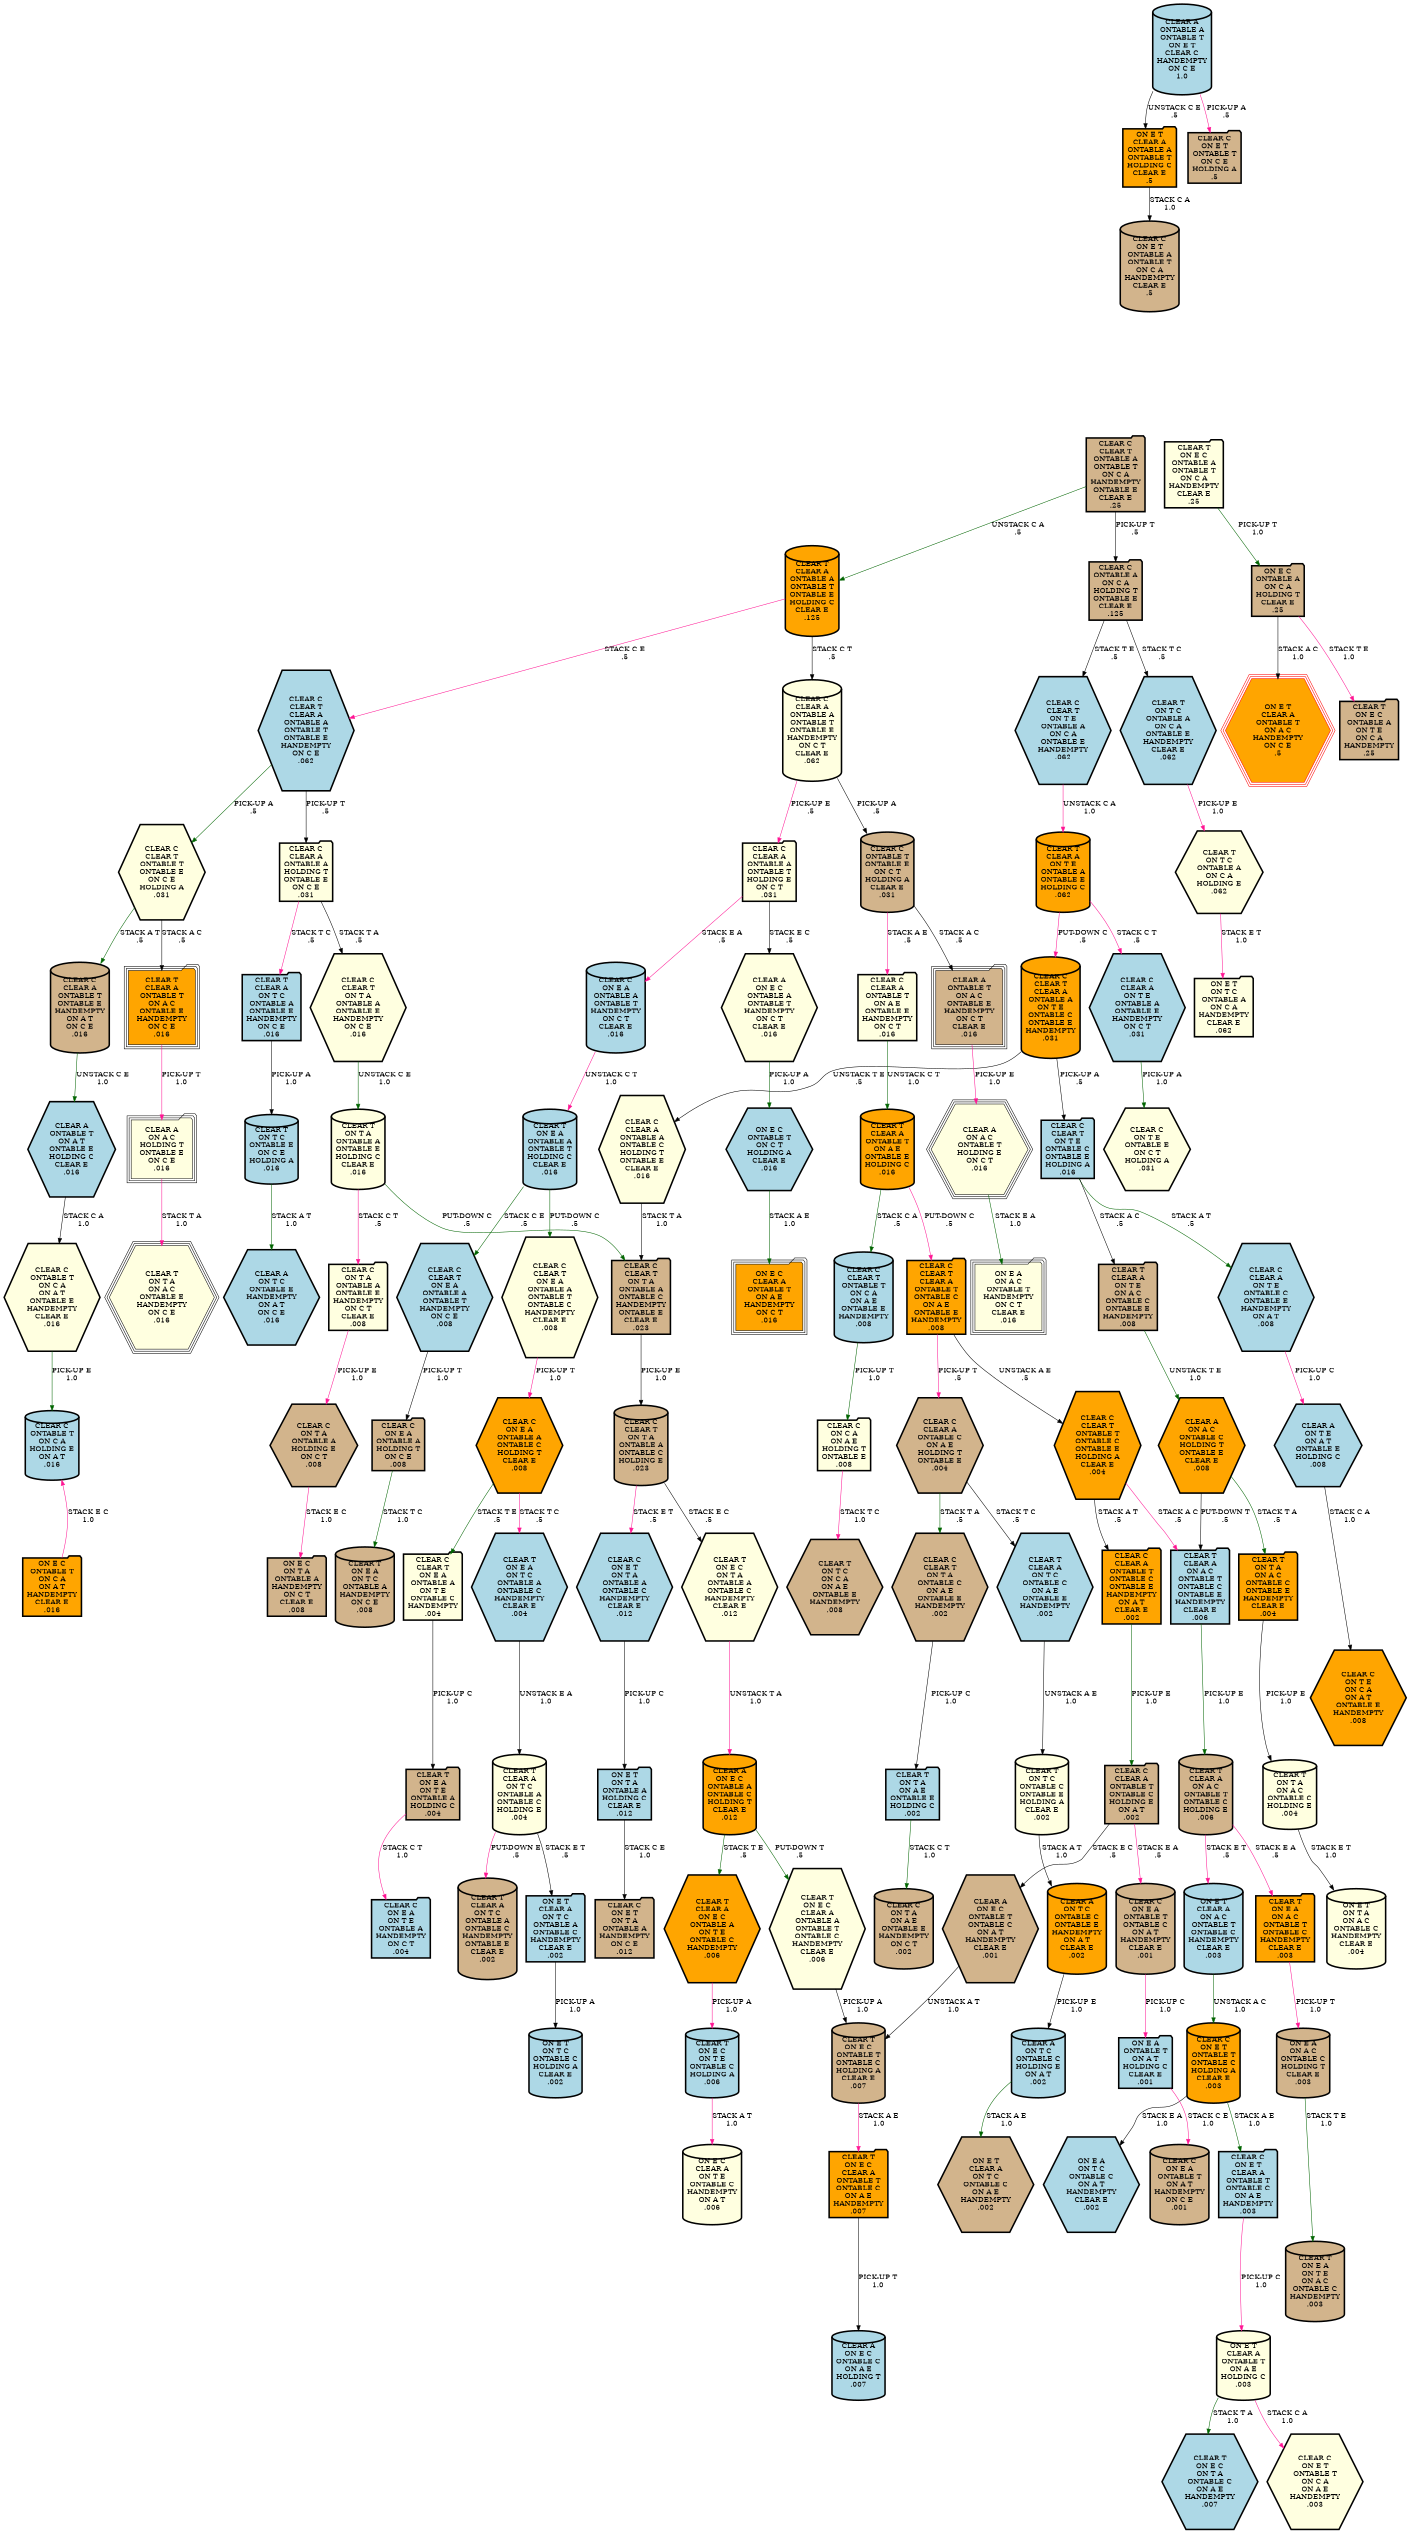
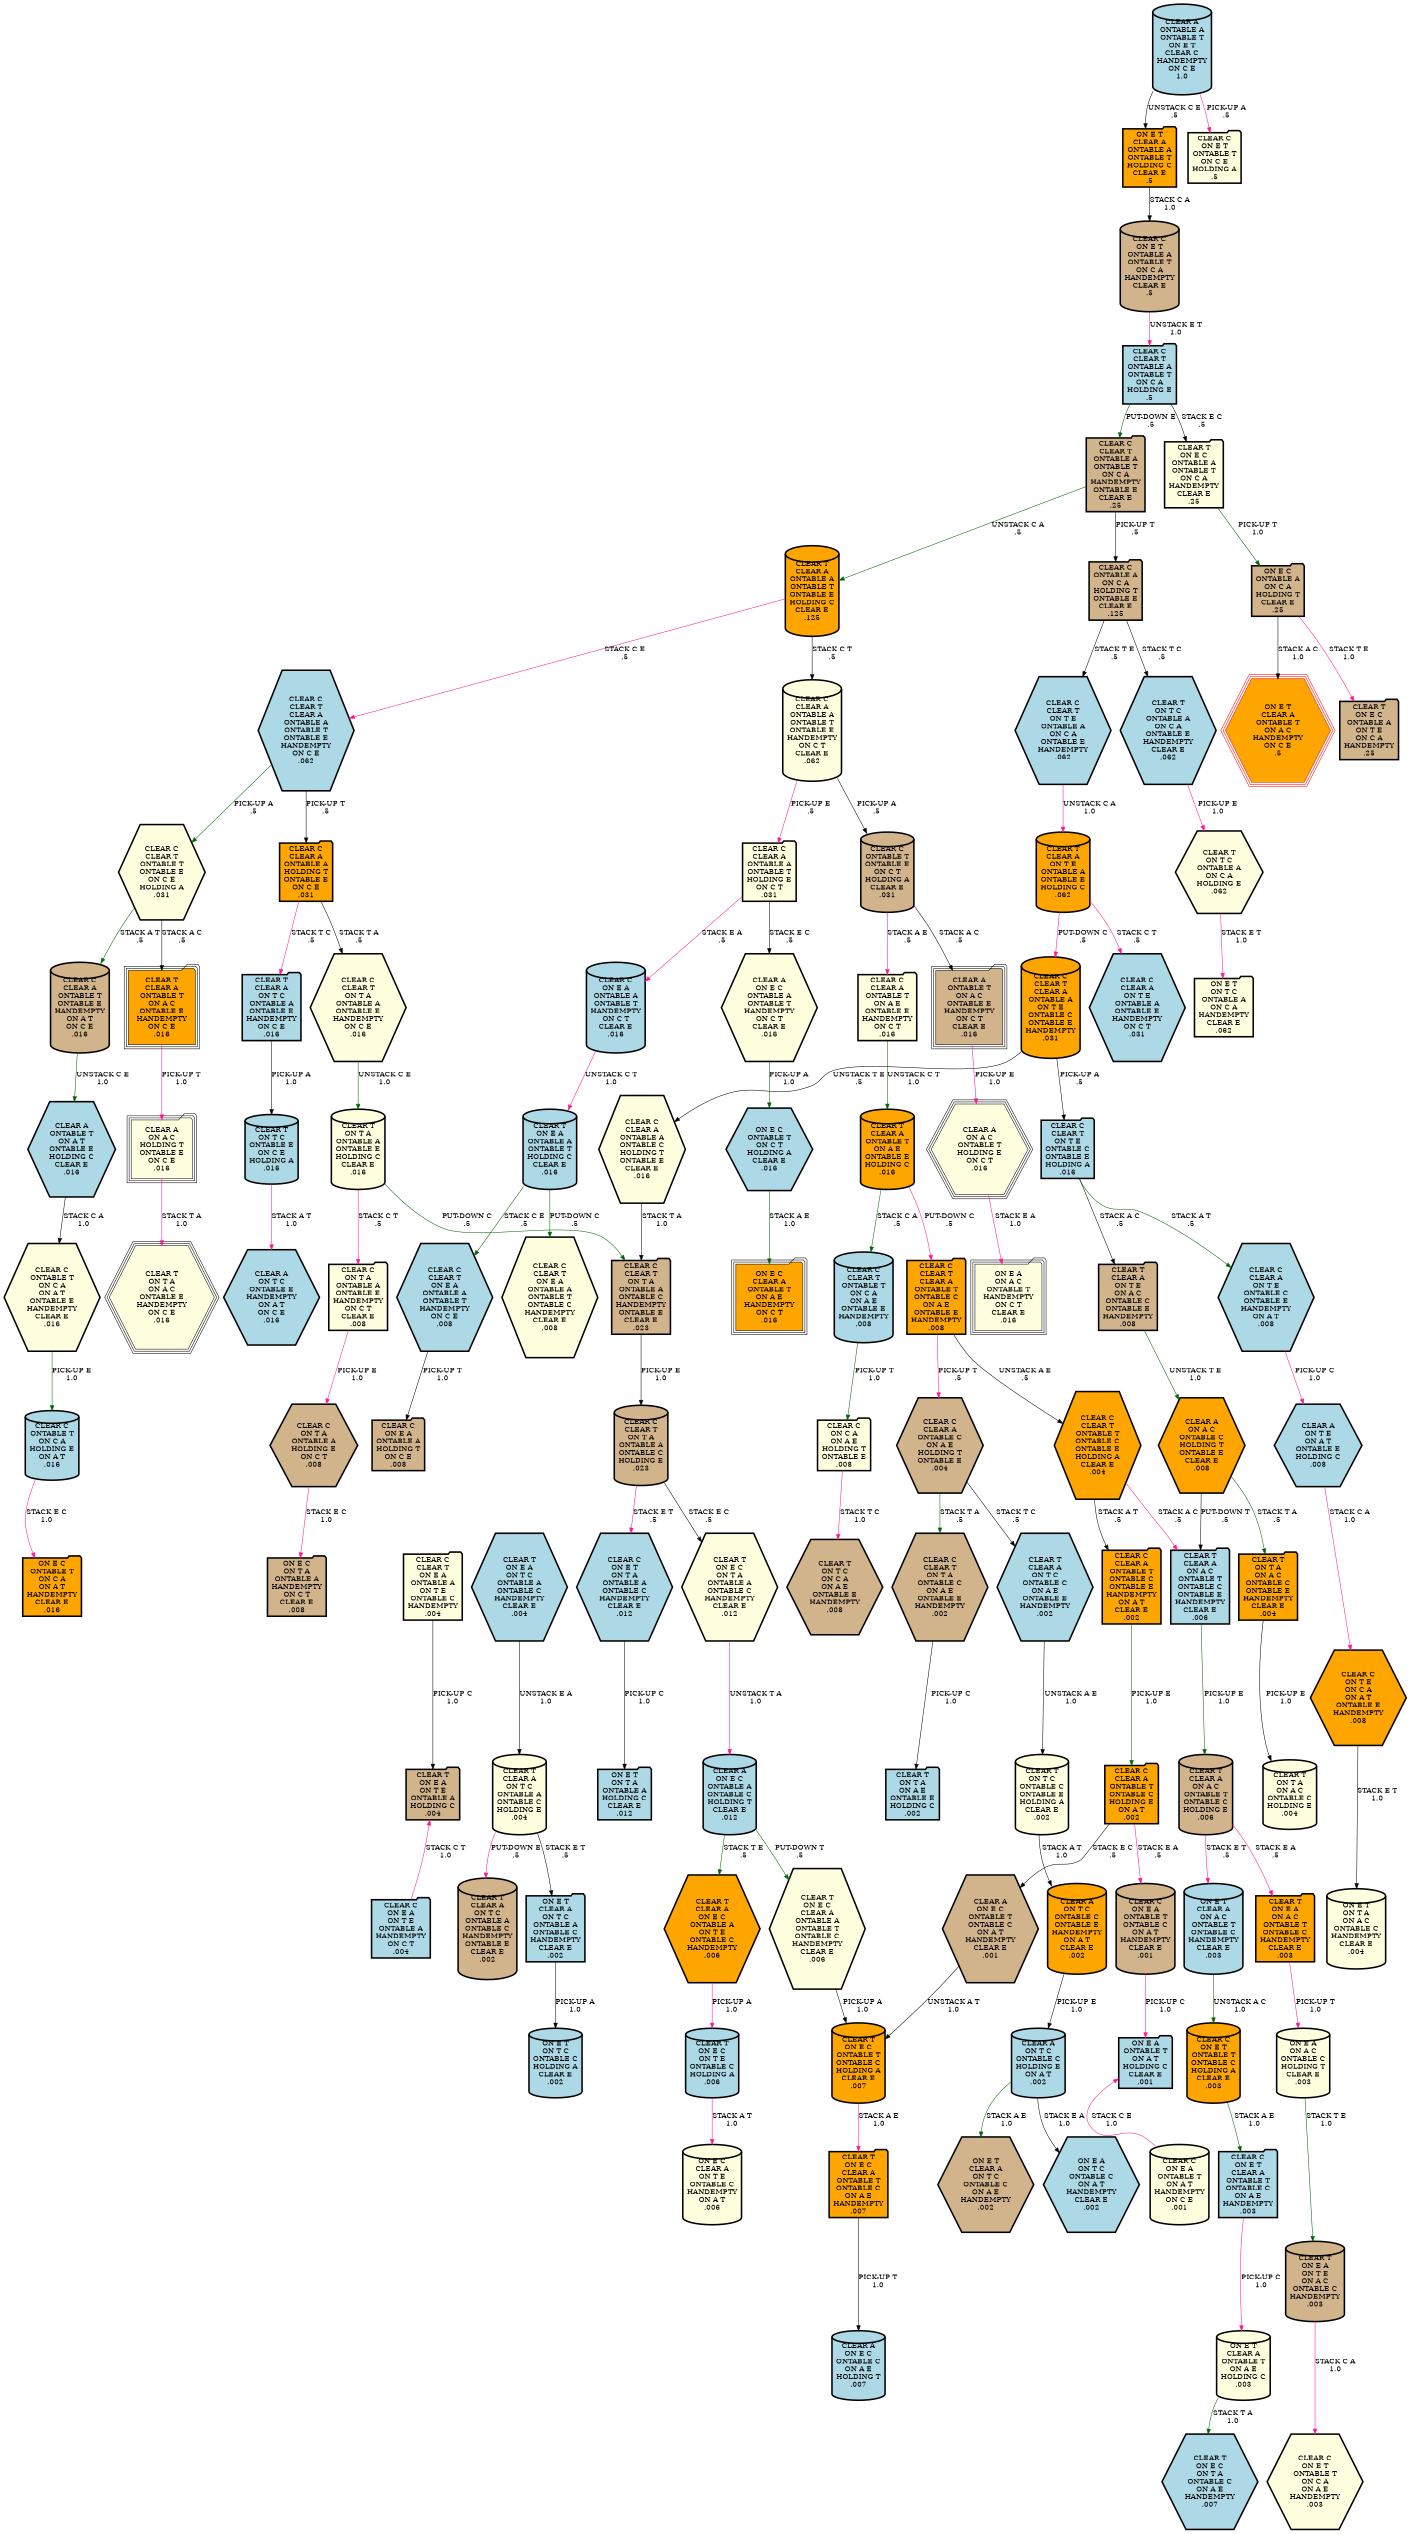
(1215, 158) -> (1215, 158)
none -> (1150, 375)
(306, 872) -> (306, 872)
(1147, 1149) -> none
(272, 1214) -> (272, 1214)
(995, 1227) -> (995, 1227)
(519, 1445) -> none
(68, 1522) -> (25, 1516)
(1337, 1566) -> (1337, 1566)
(365, 1587) -> none
(730, 1795) -> (730, 1795)
(1132, 1795) -> (1132, 1795)
(380, 1850) -> (422, 1863)
(1311, 1860) -> (1357, 1814)
(625, 1929) -> none
(904, 1929) -> none
(859, 2063) -> (859, 2063)
(1303, 2063) -> (1303, 2063)
(1148, 2109) -> (1043, 2125)
(1185, 2112) -> (1096, 2132)
(1180, 2185) -> (1180, 2185)
(1266, 2423) -> (1315, 2375)
